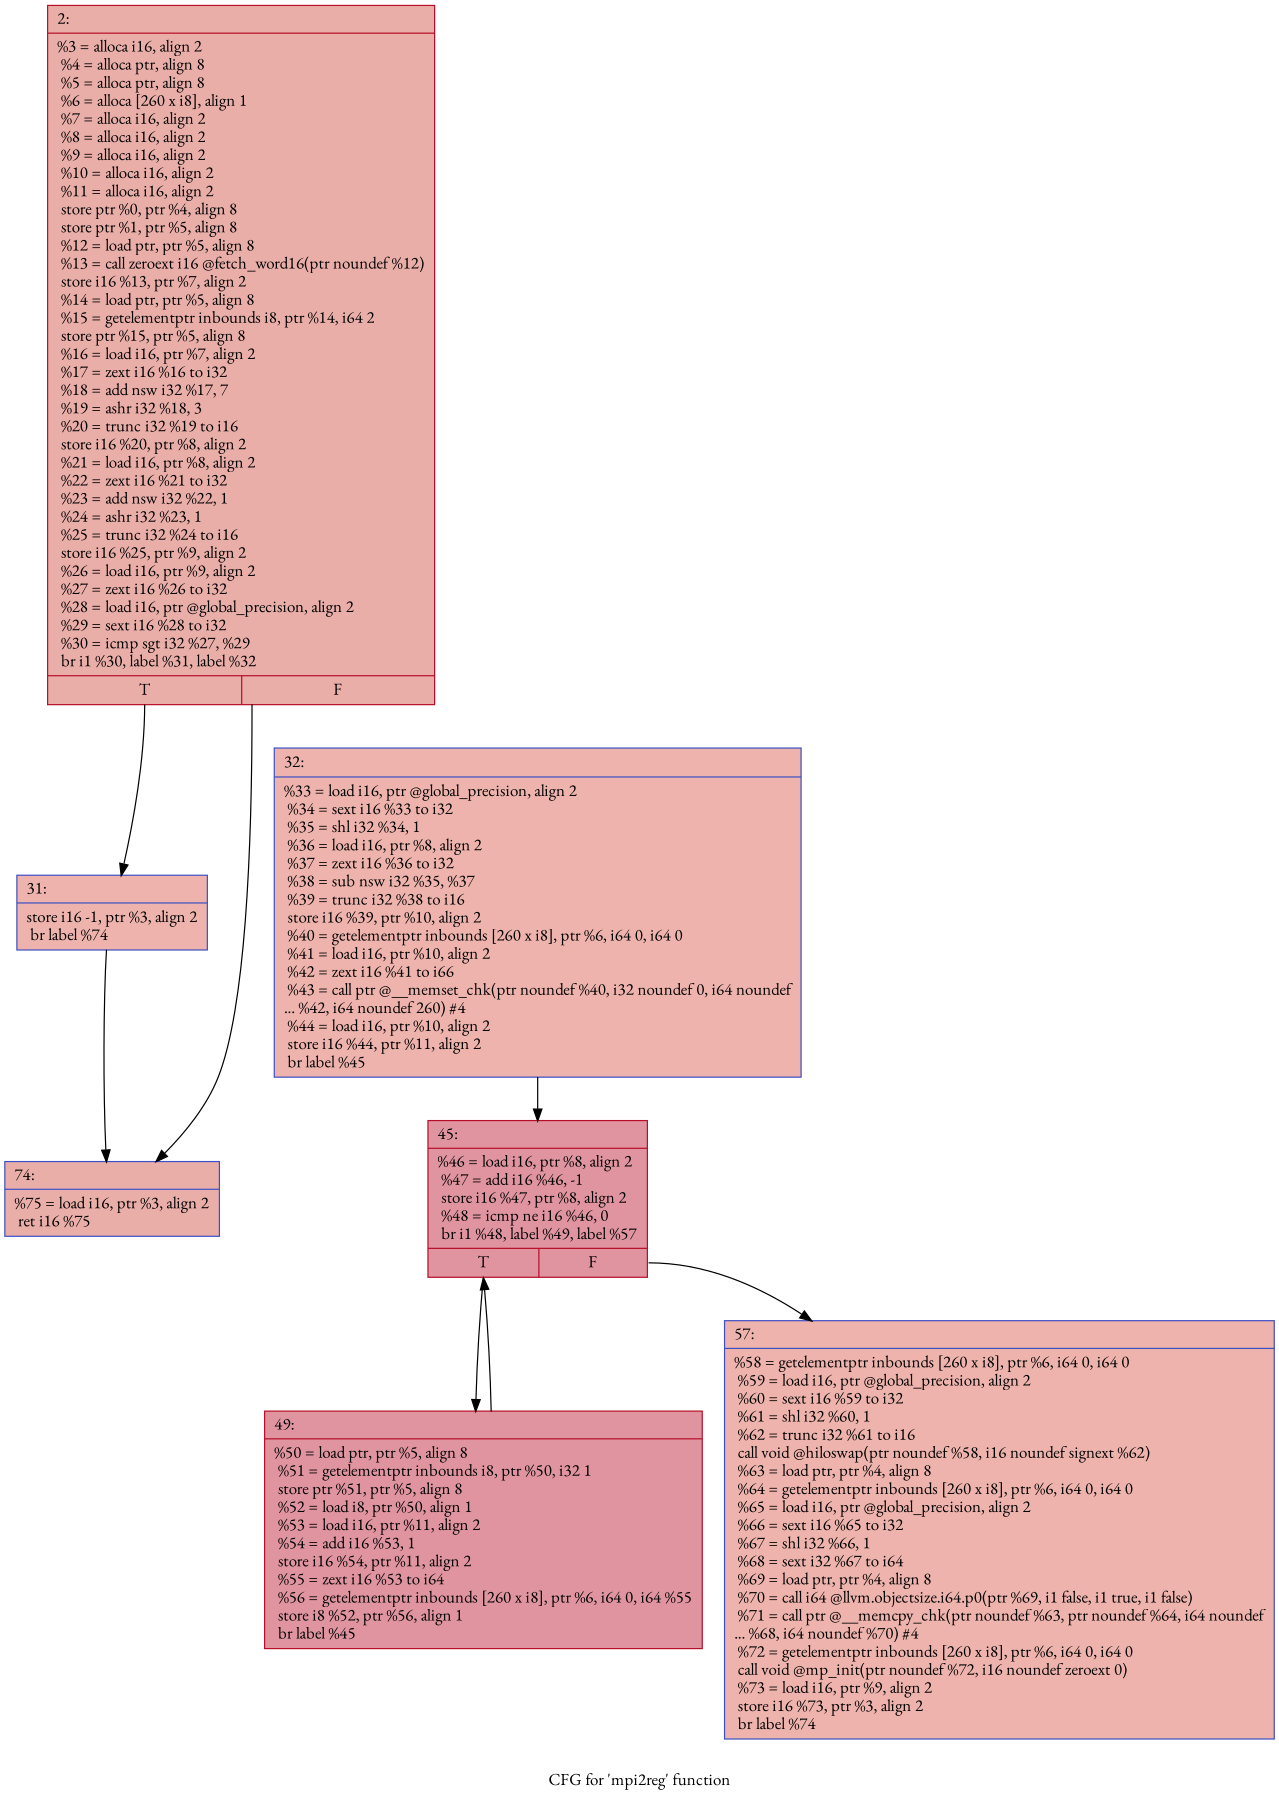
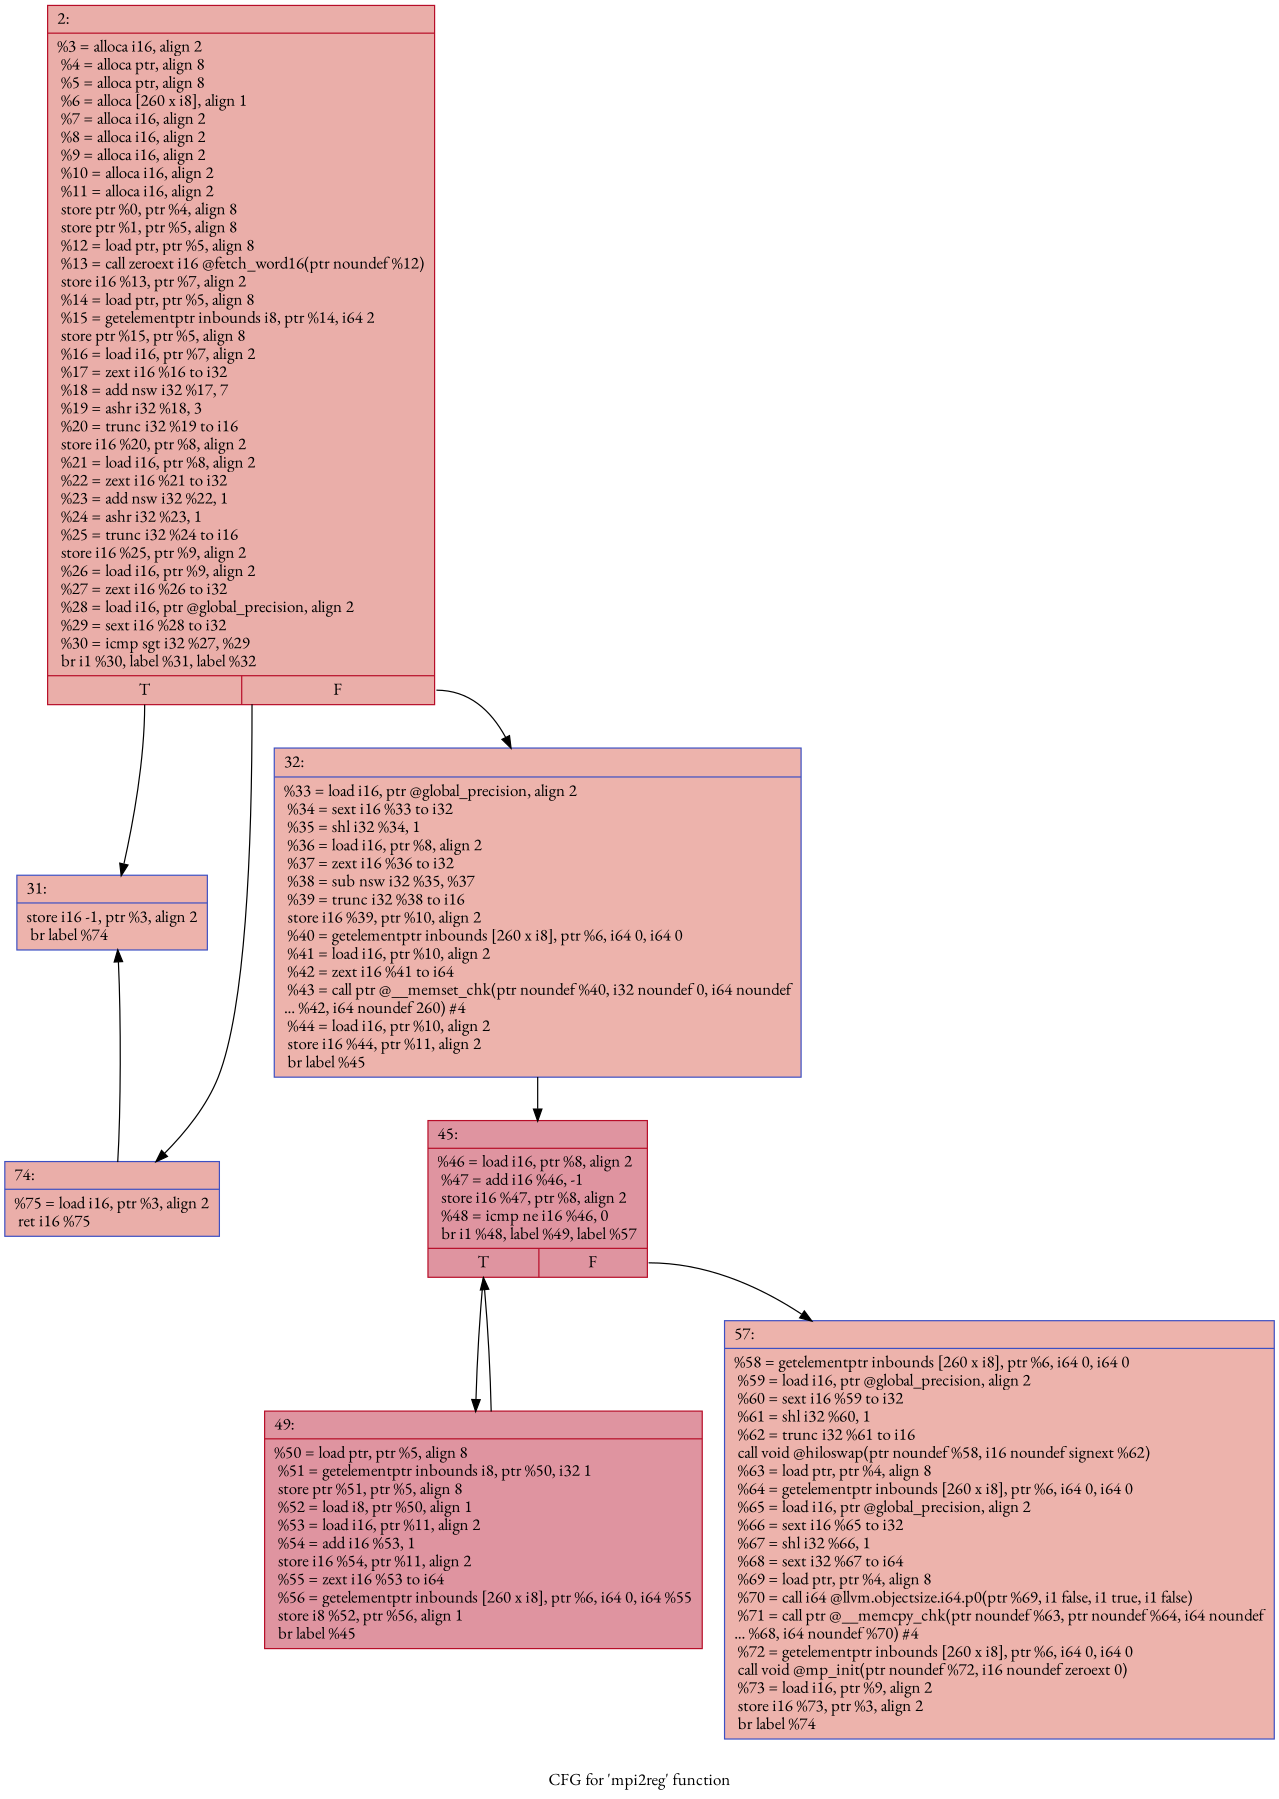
none -> (478, 704)
(370, 972) -> (370, 972)
(104, 1050) -> (120, 1062)
